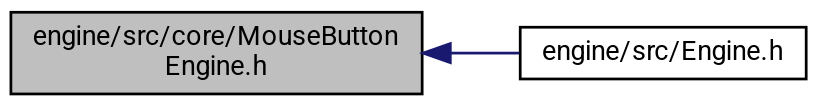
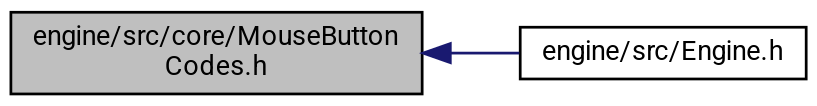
(217, 53) -> (217, 53)
